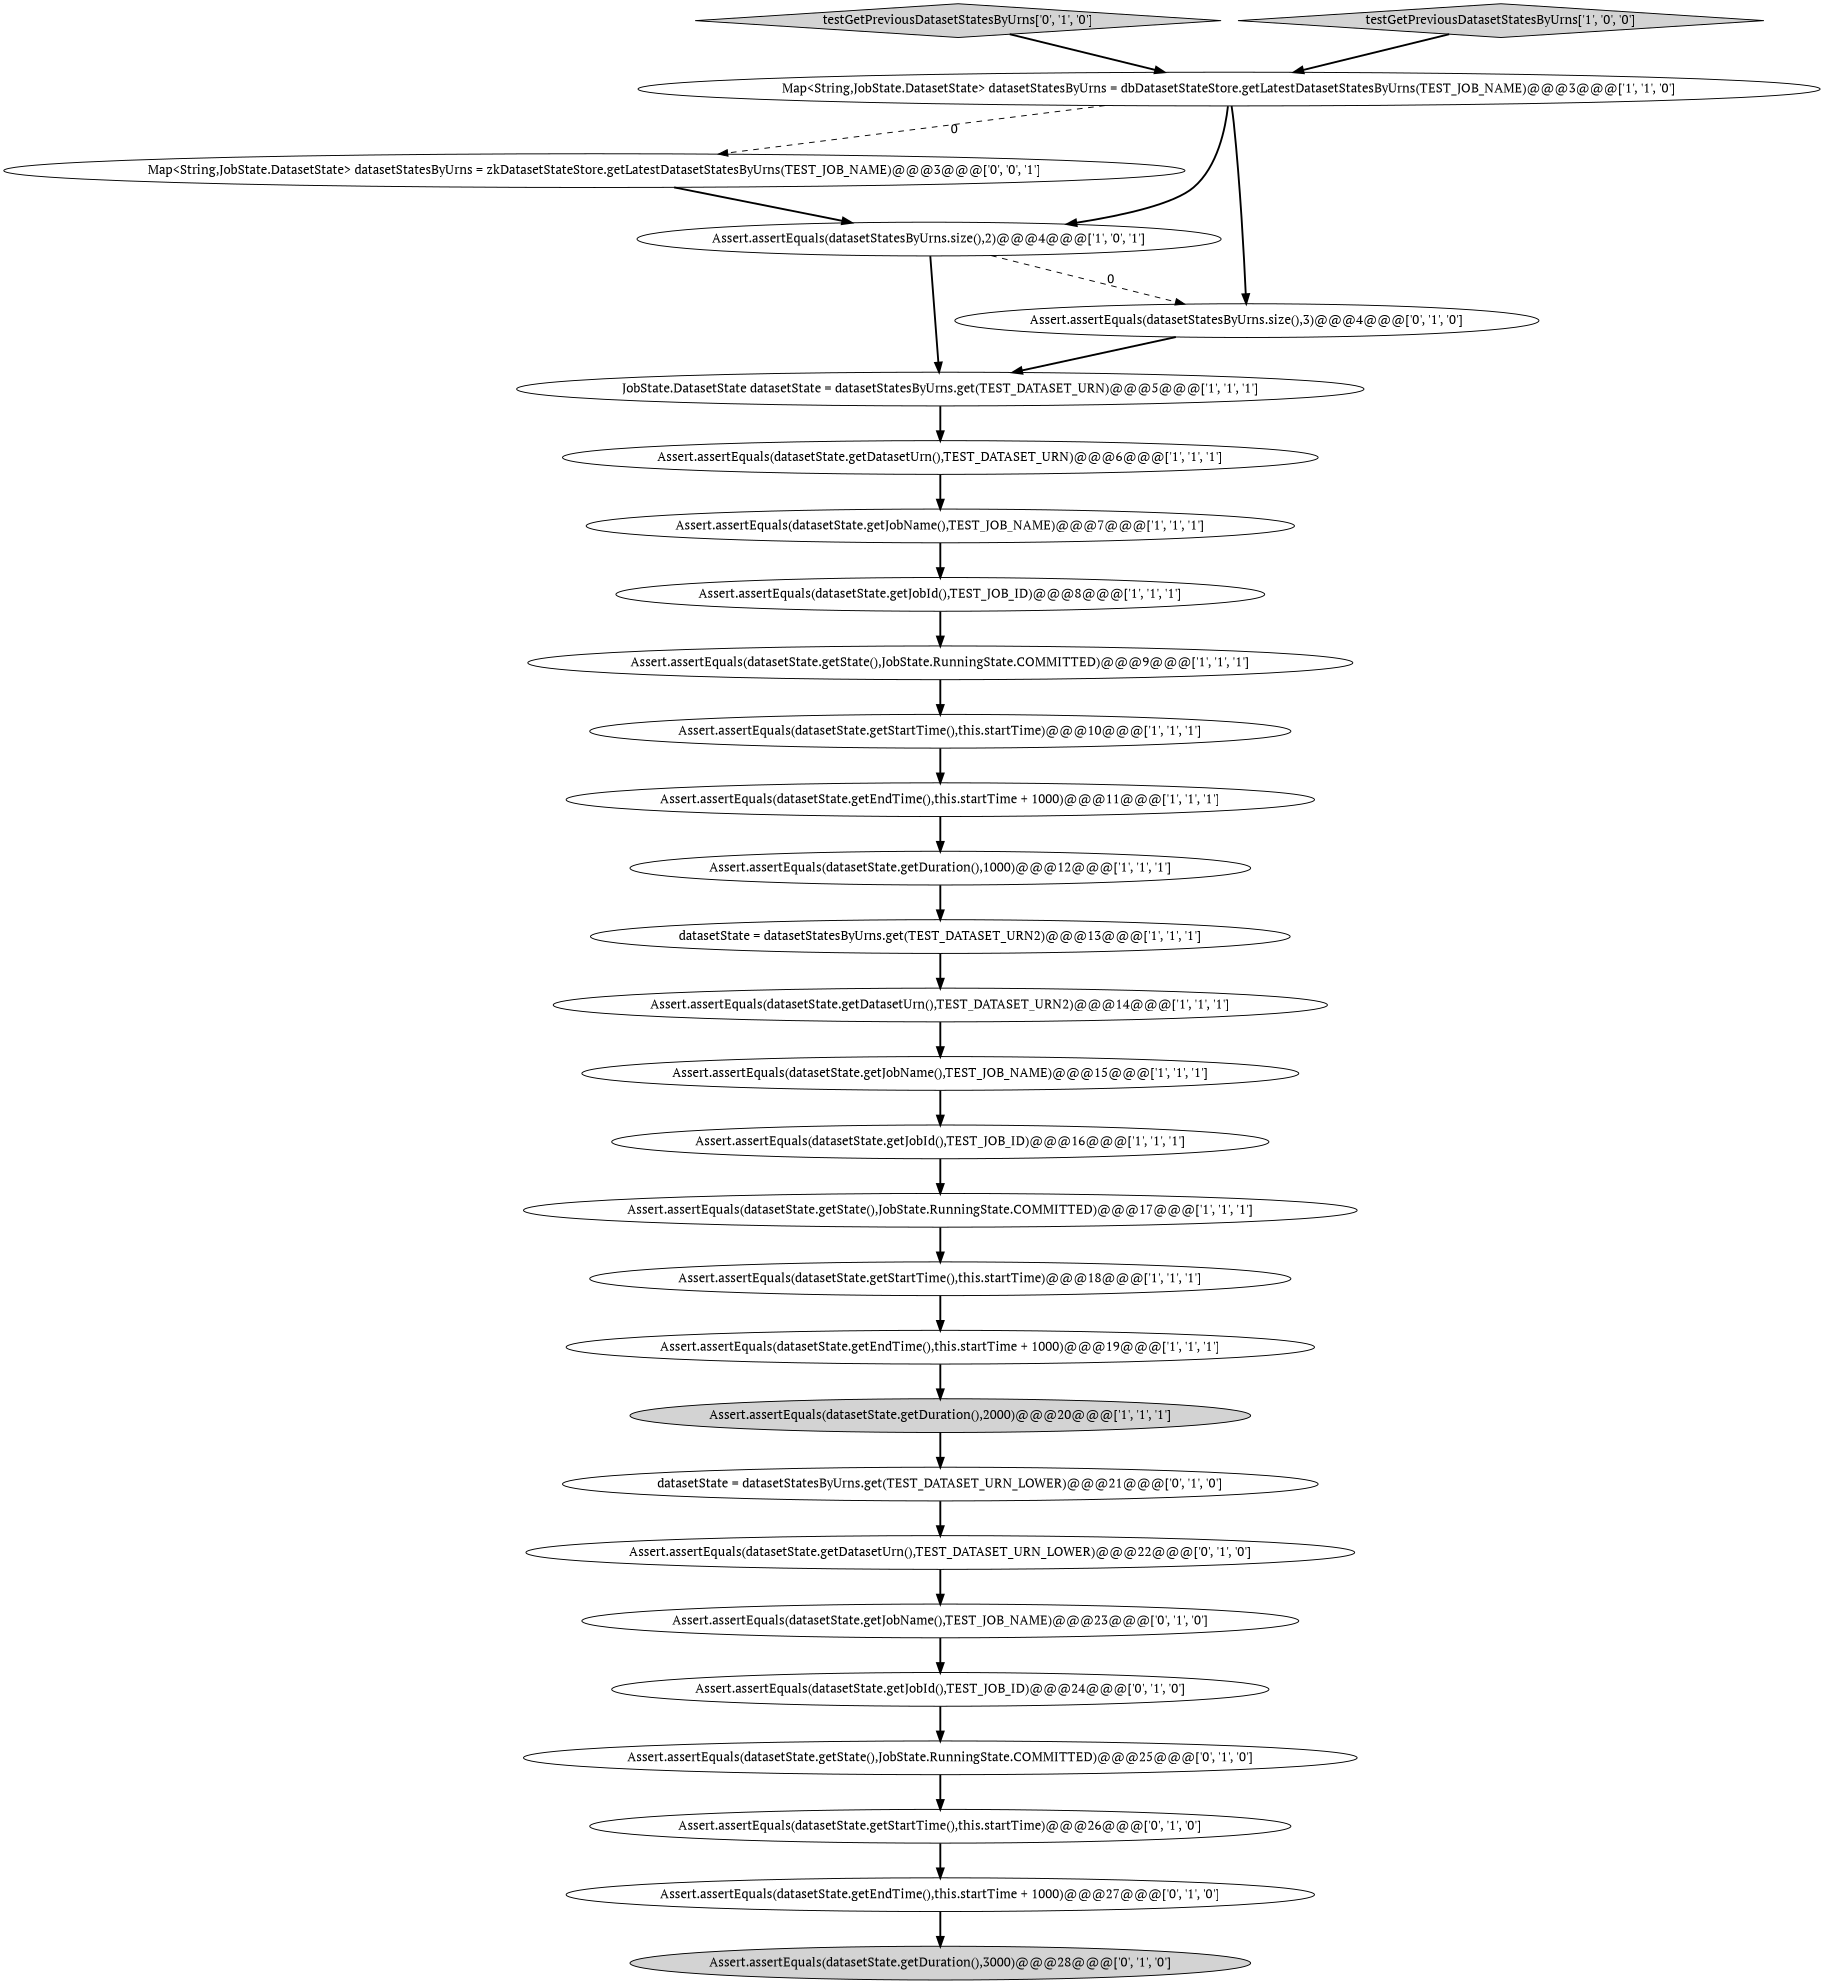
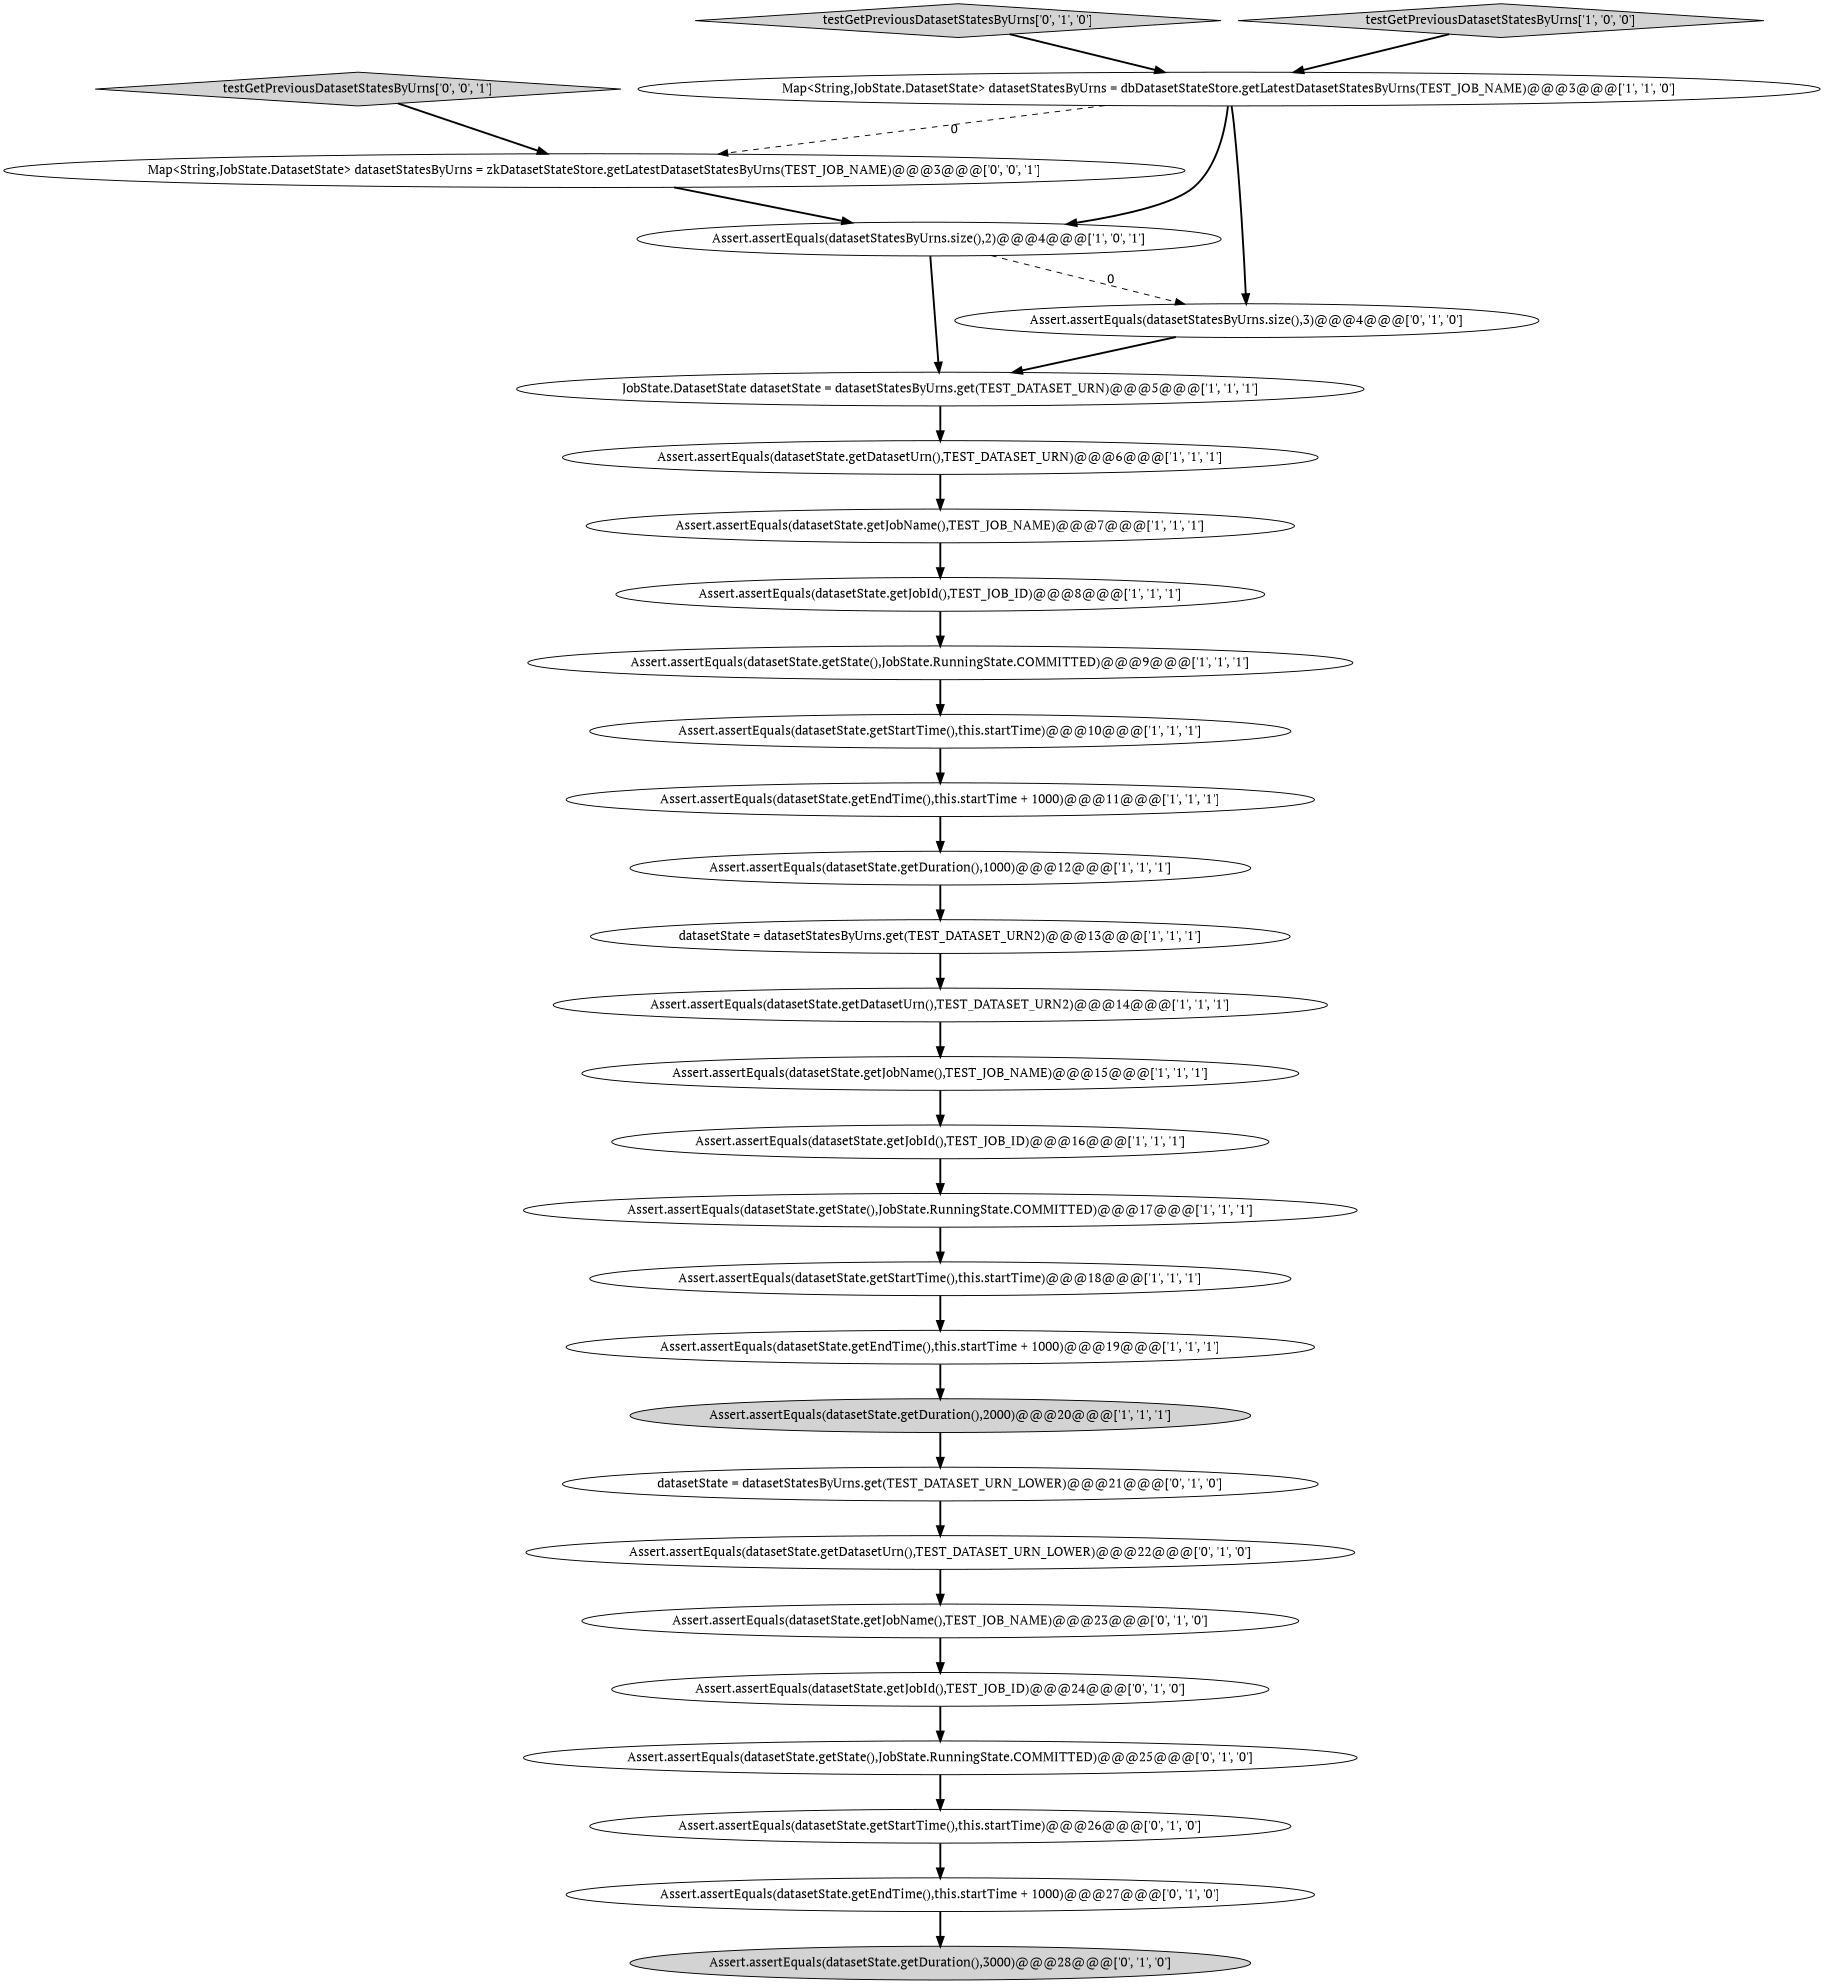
none -> (358, 89)
